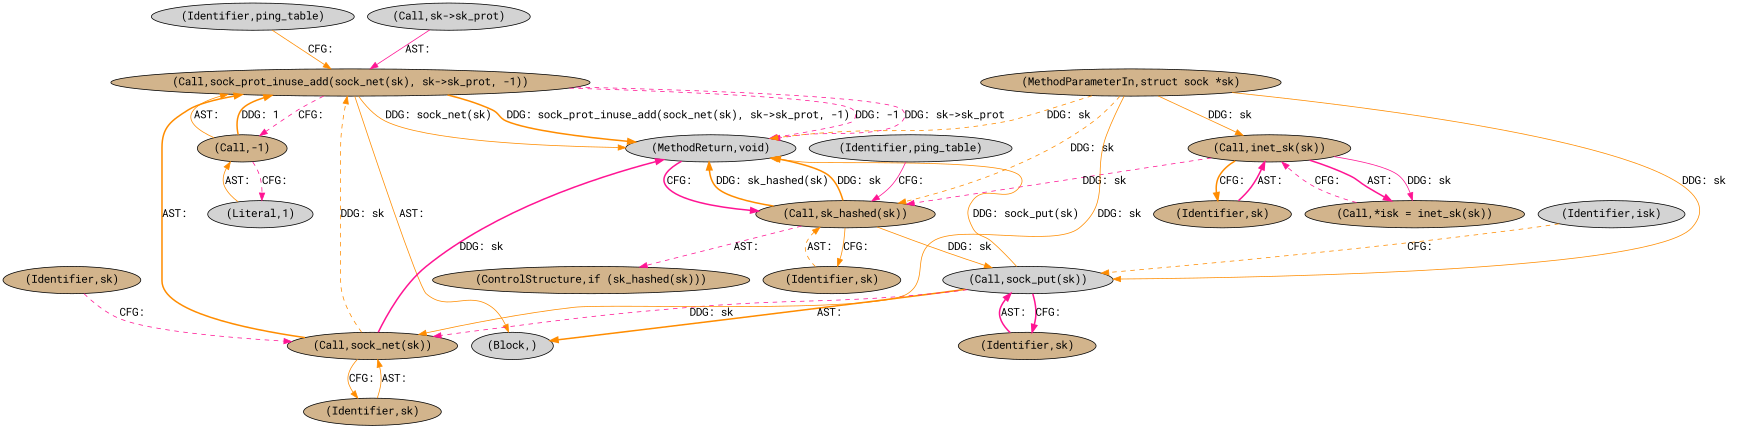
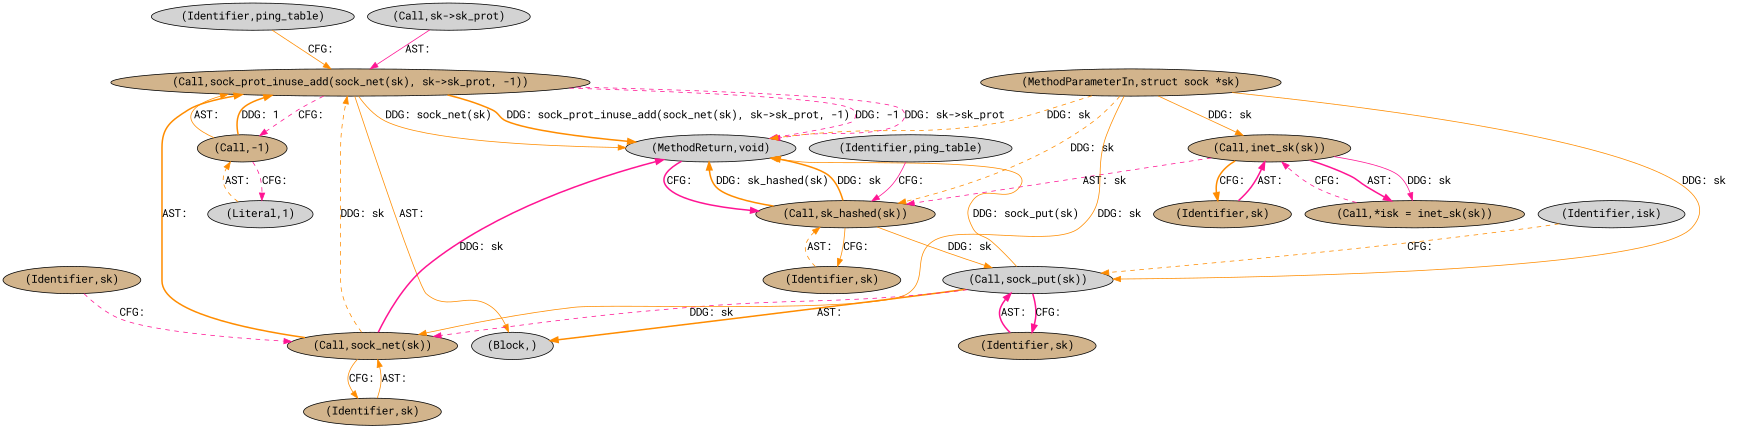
(1104, 181) -> (1104, 181)
(225, 187) -> (225, 187)
(591, 280) -> none
